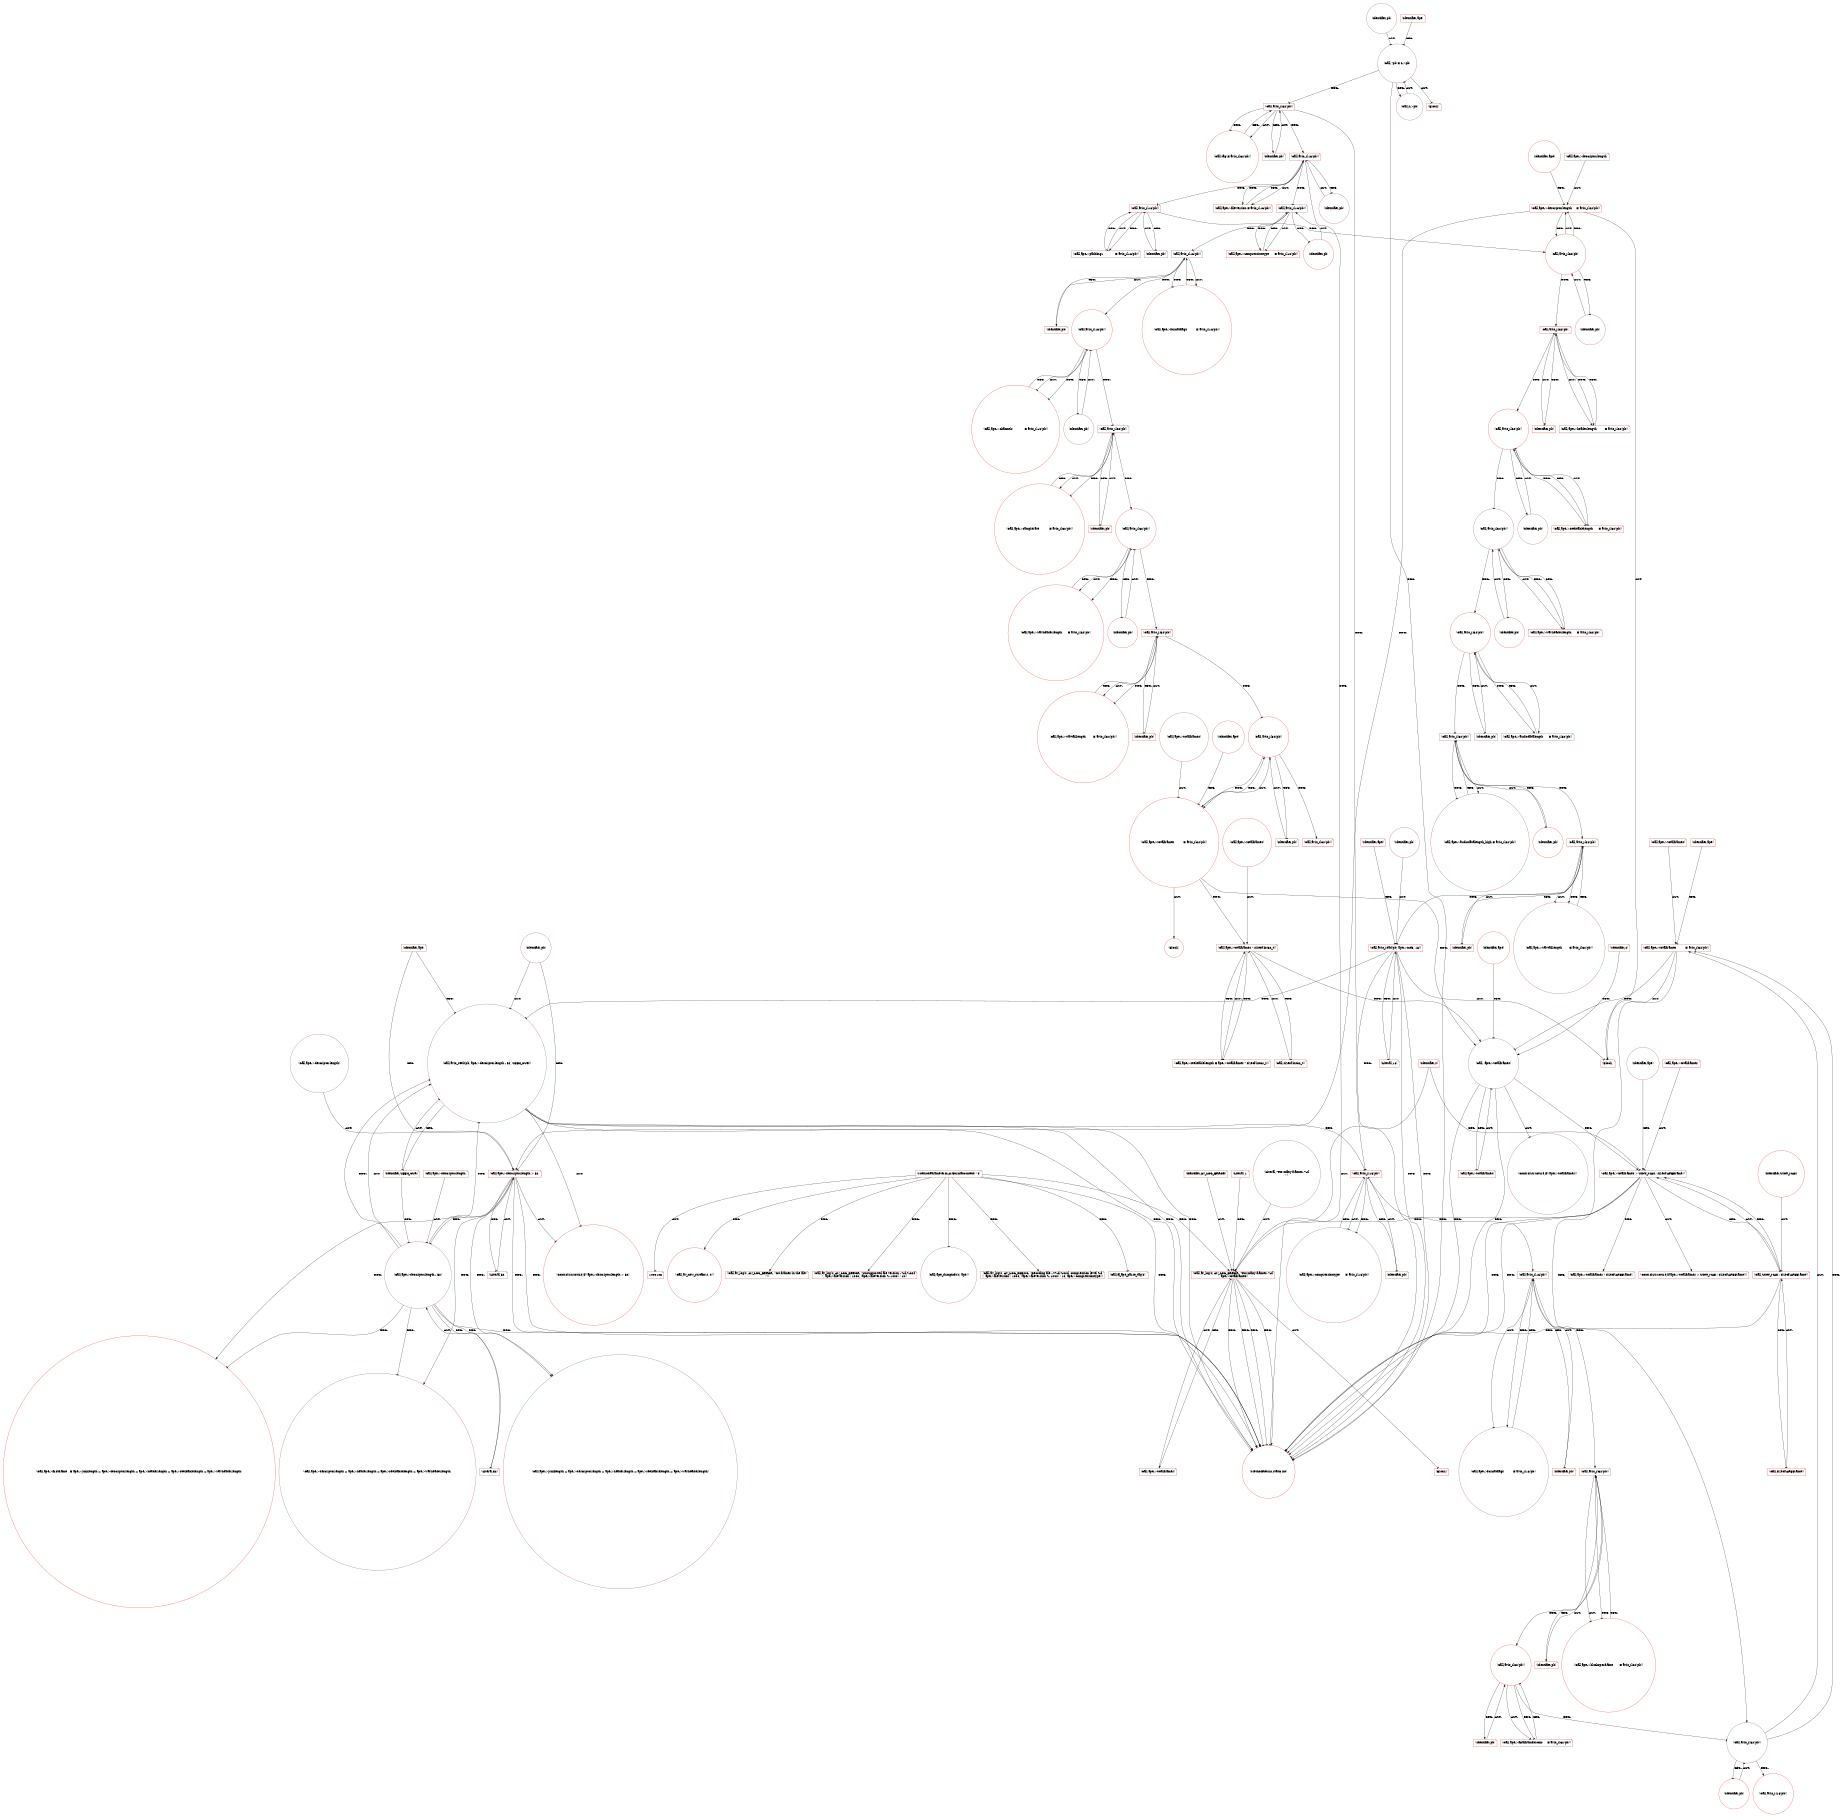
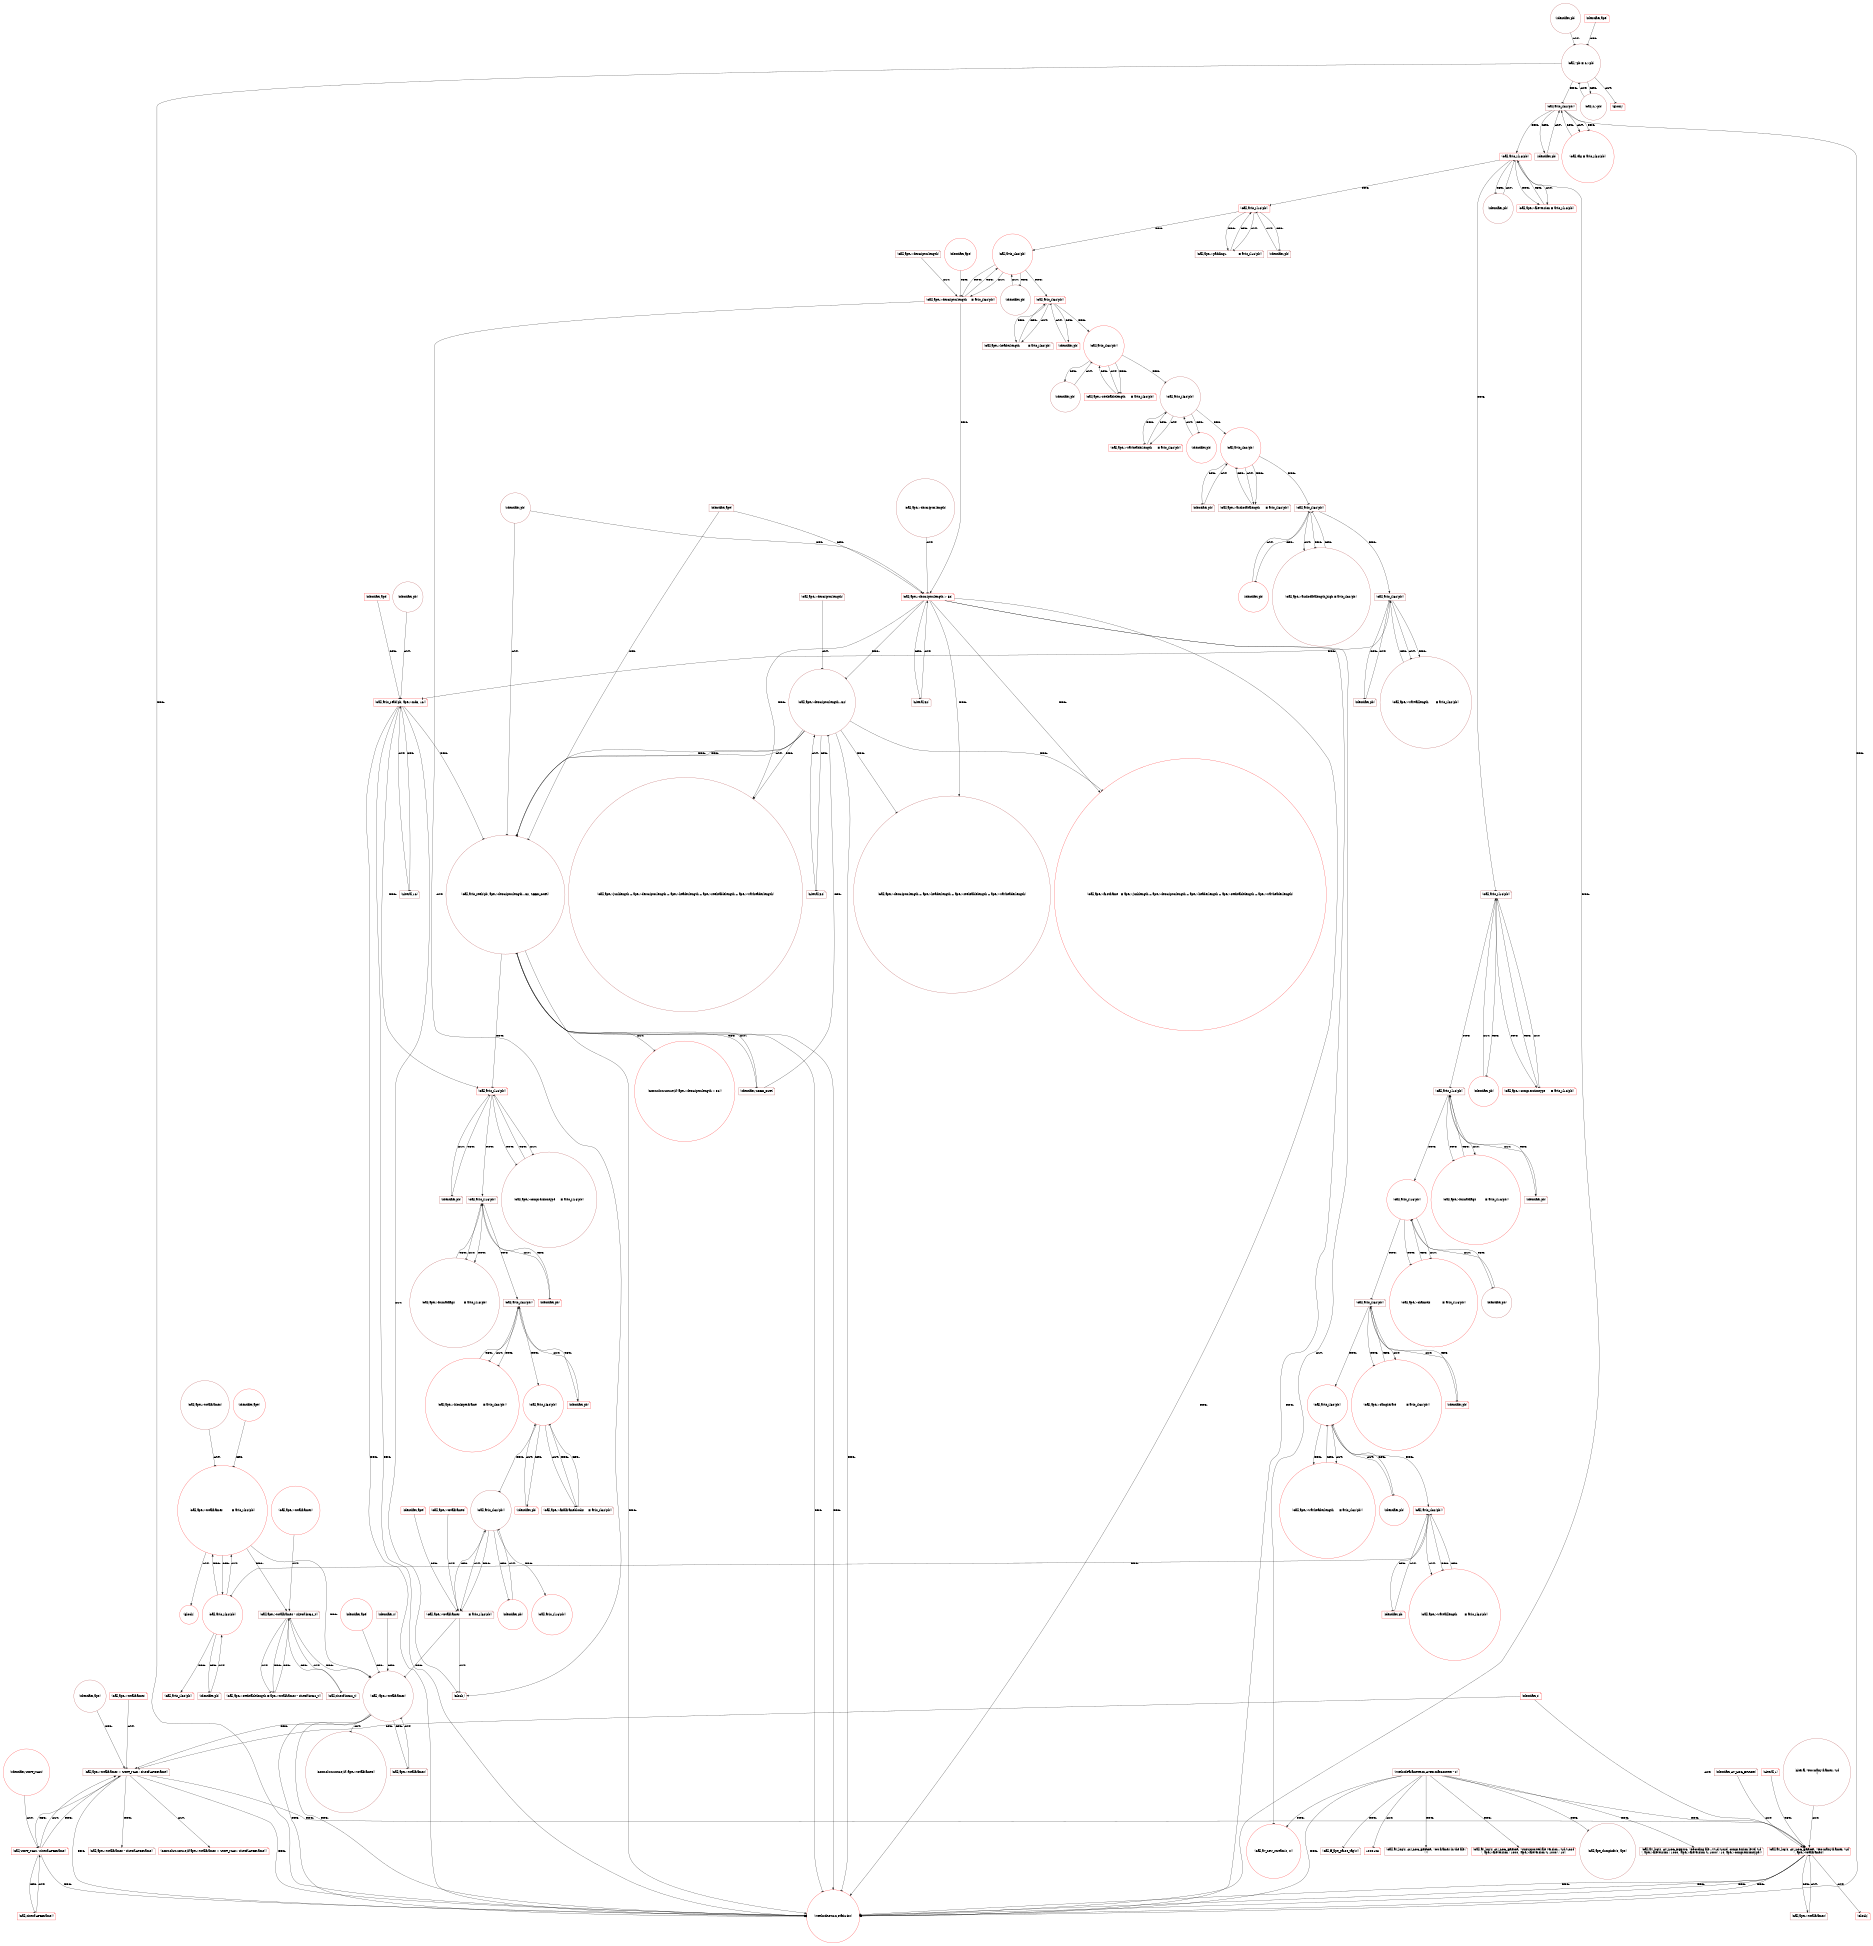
(532, 1212) -> (1347, 1048)
